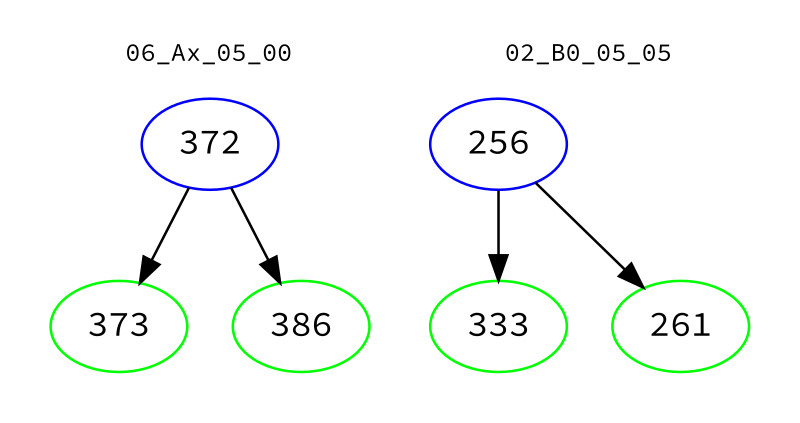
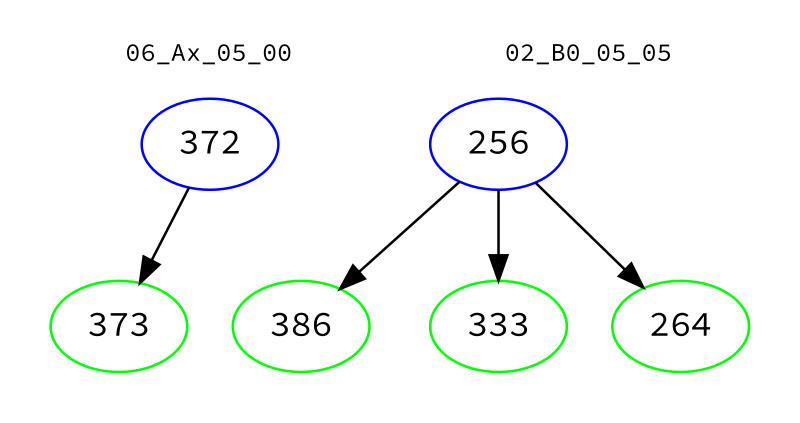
(250, 224) -> (427, 211)
(681, 326) -> (681, 326)
